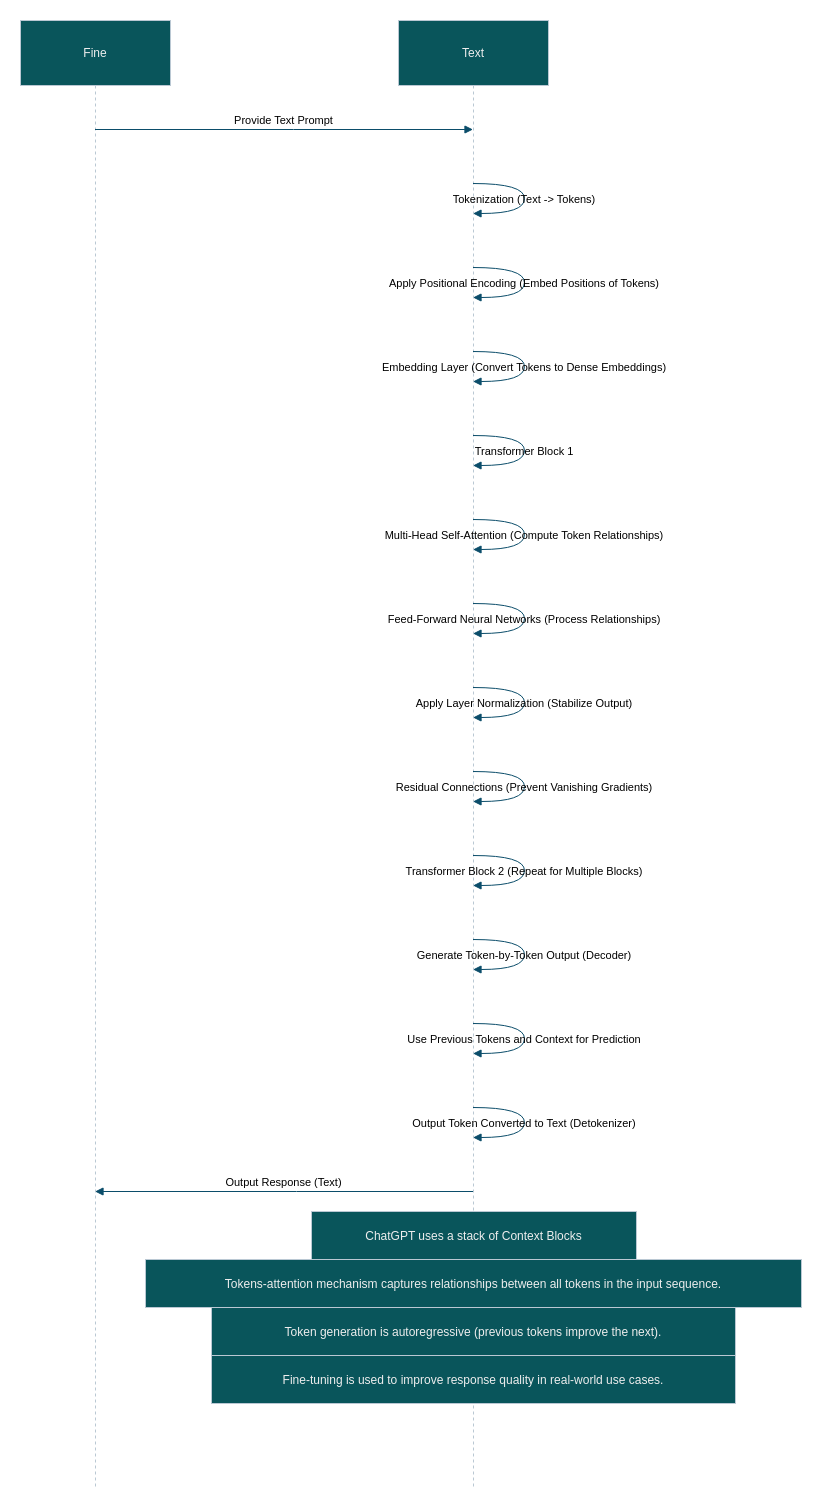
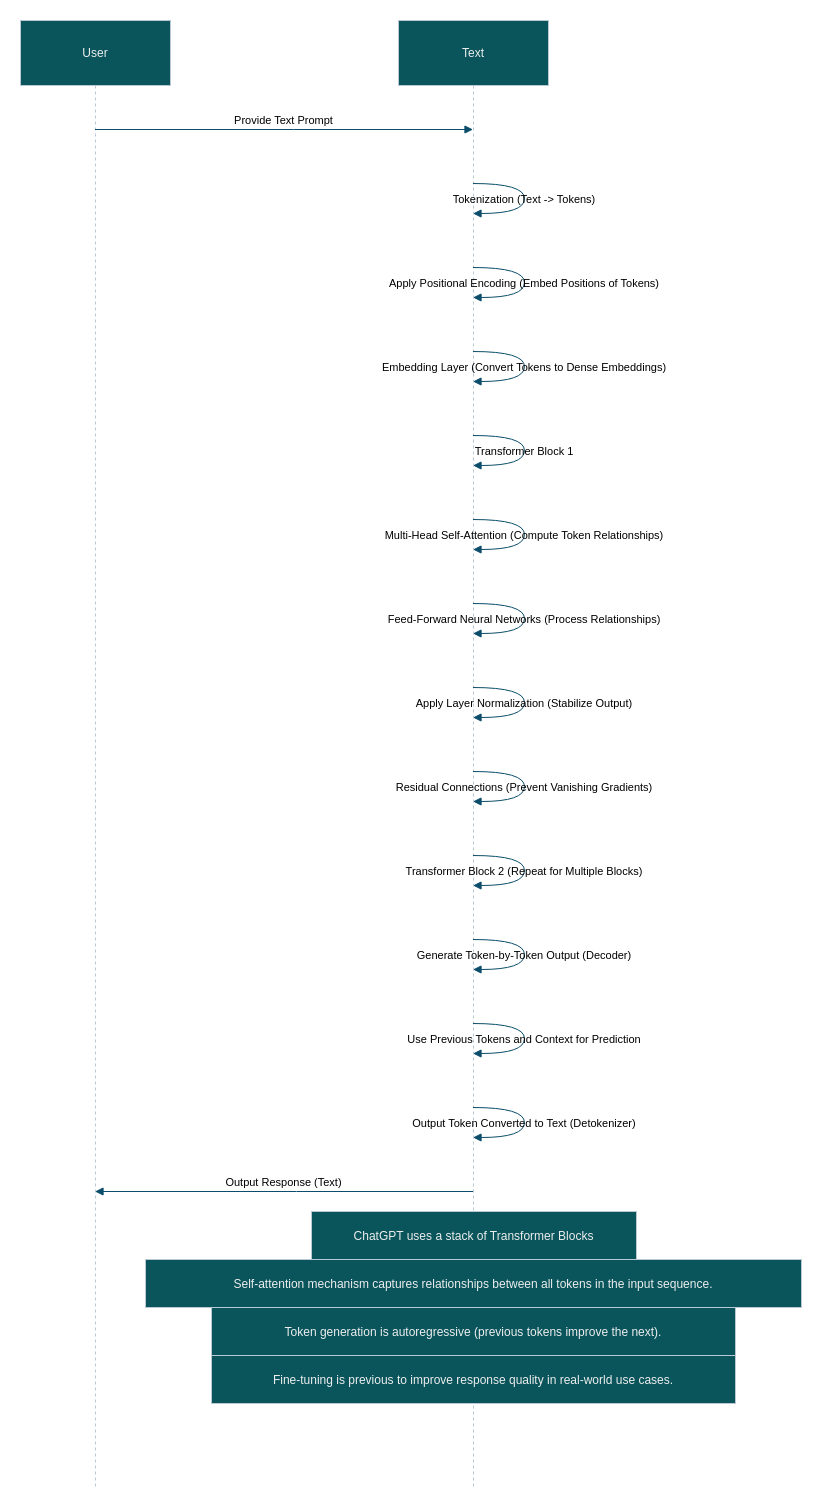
(96, 54) -> (96, 54)
(474, 1236) -> (474, 1236)
(473, 1284) -> (473, 1284)
(473, 1380) -> (473, 1380)
